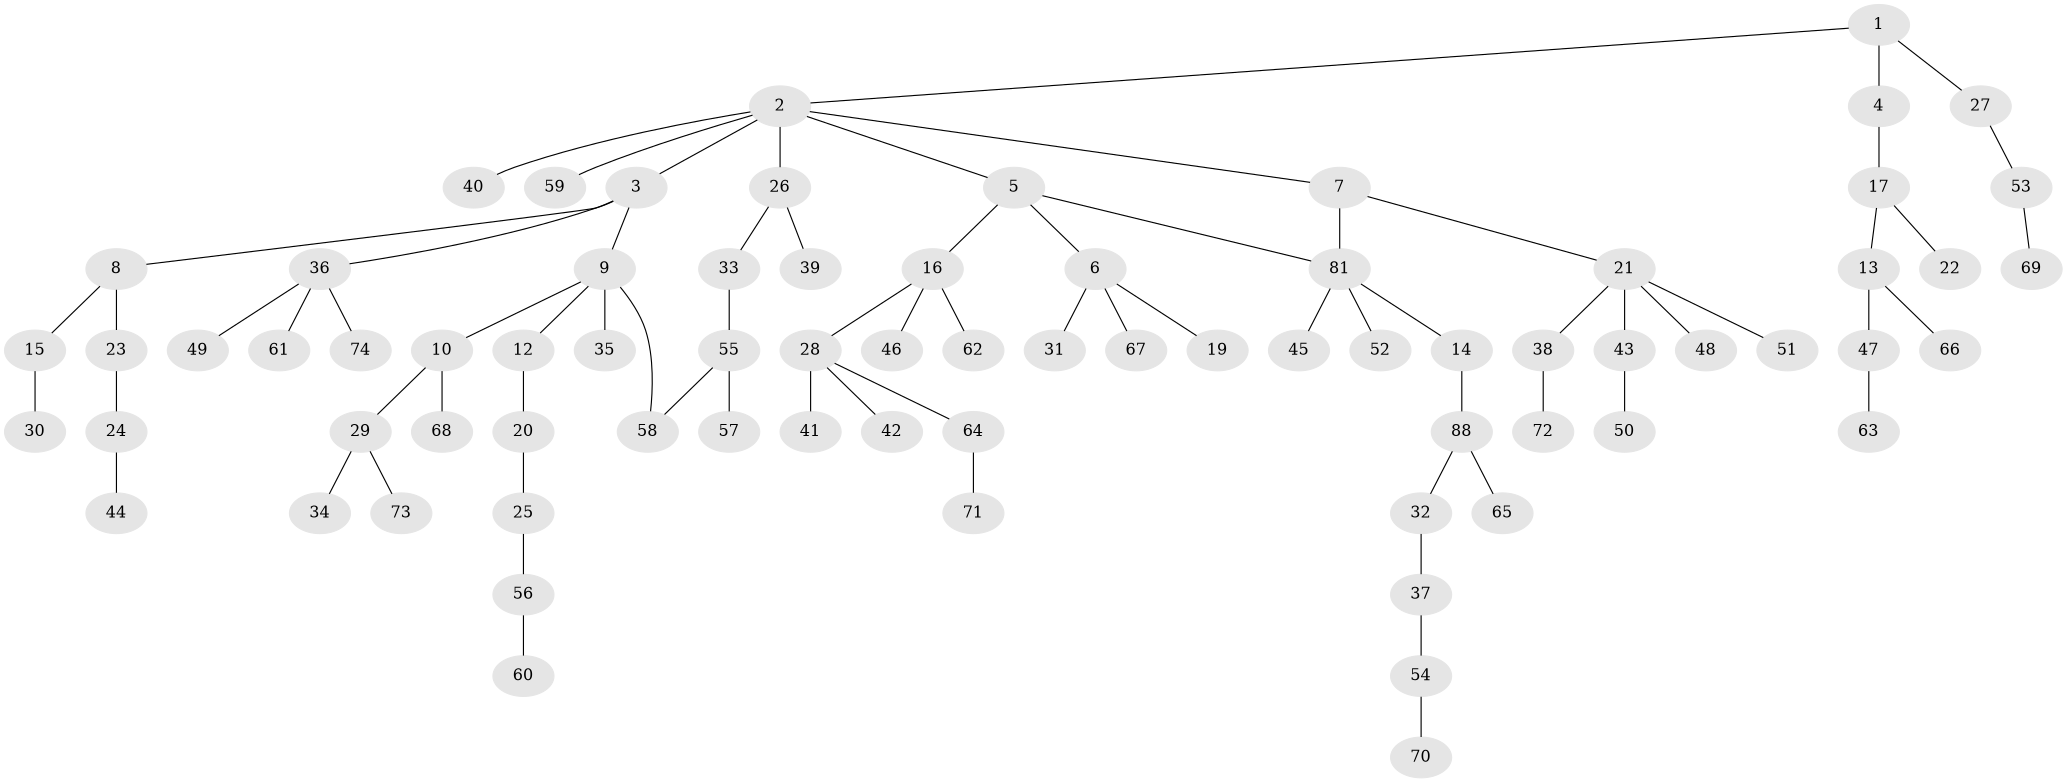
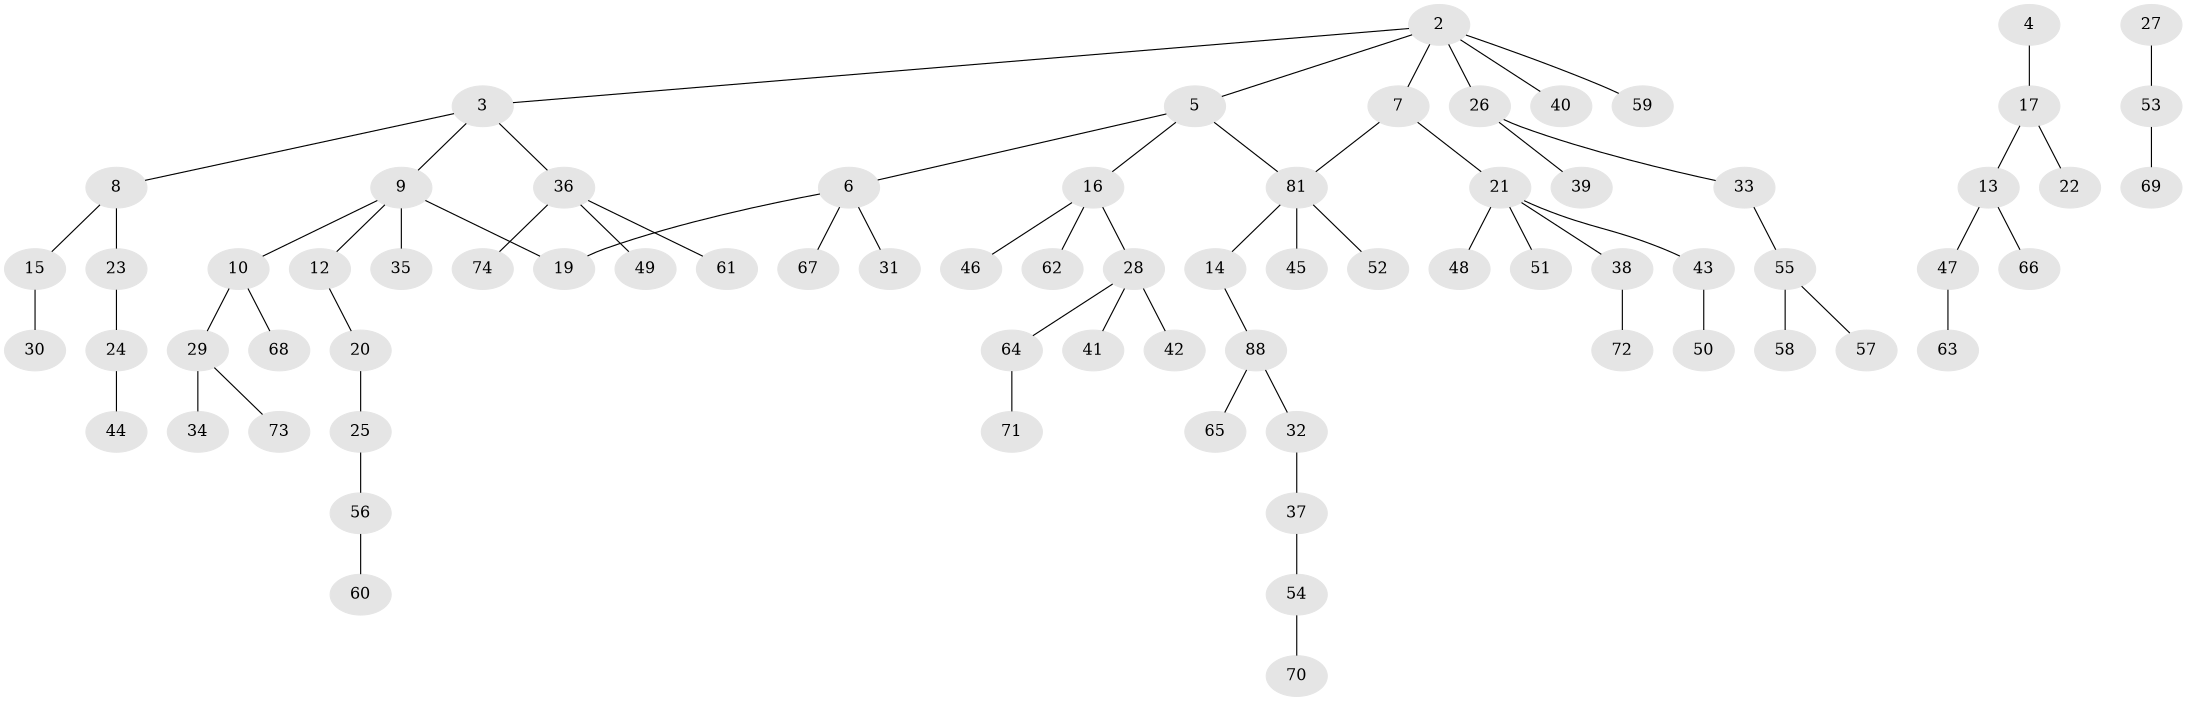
(1879, 25) -> none
(649, 346) -> (483, 228)
